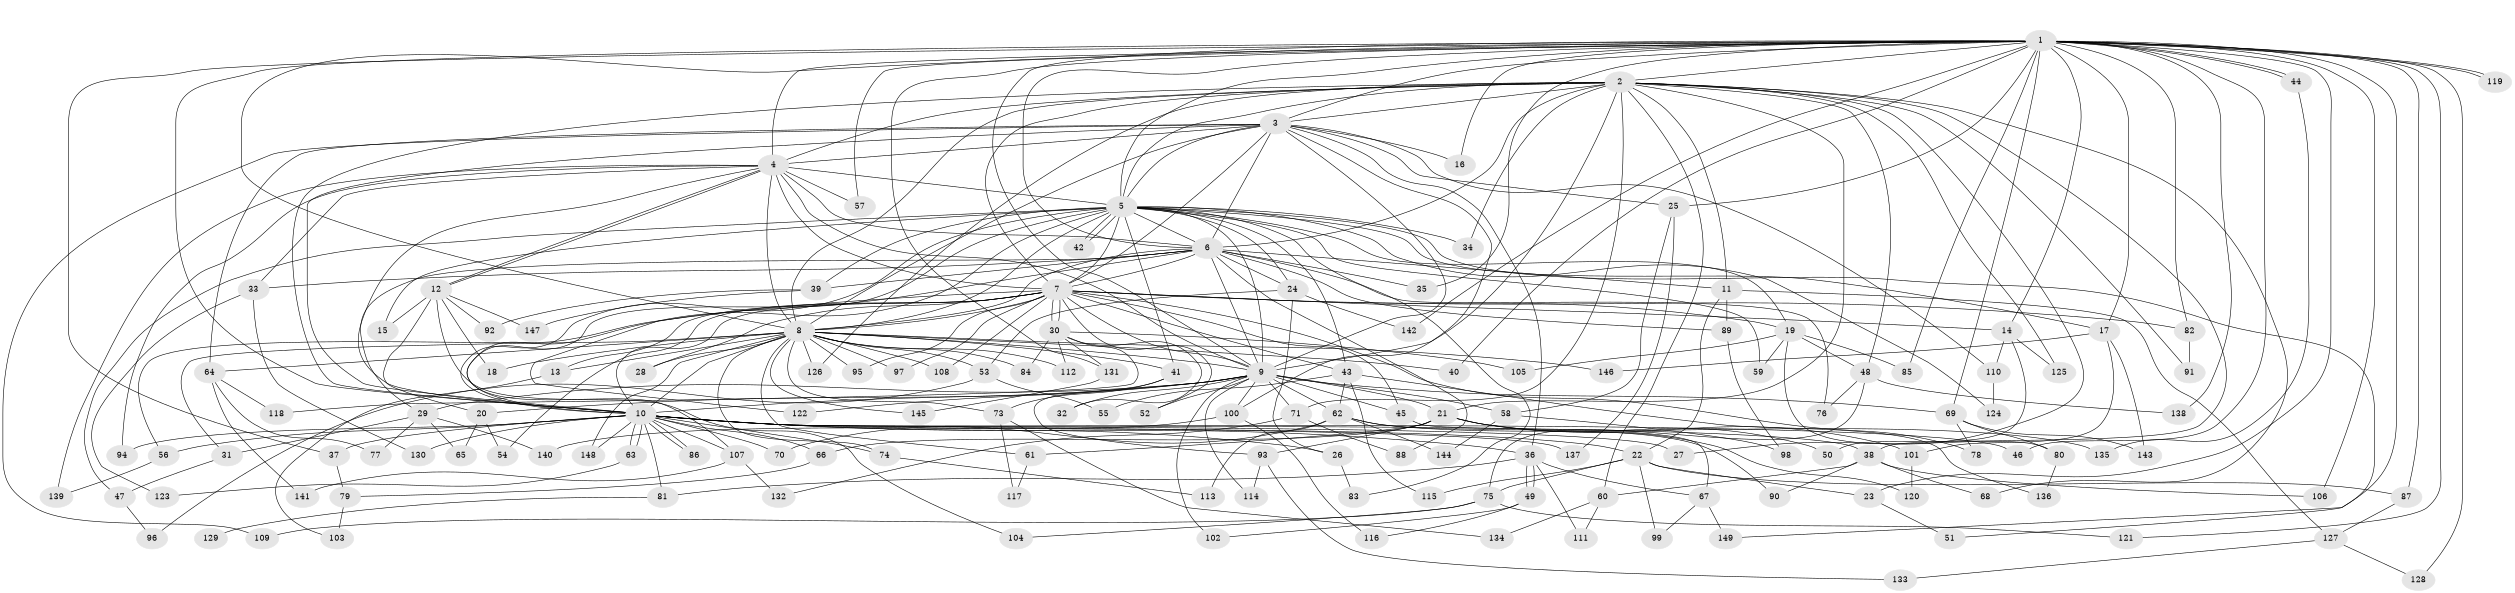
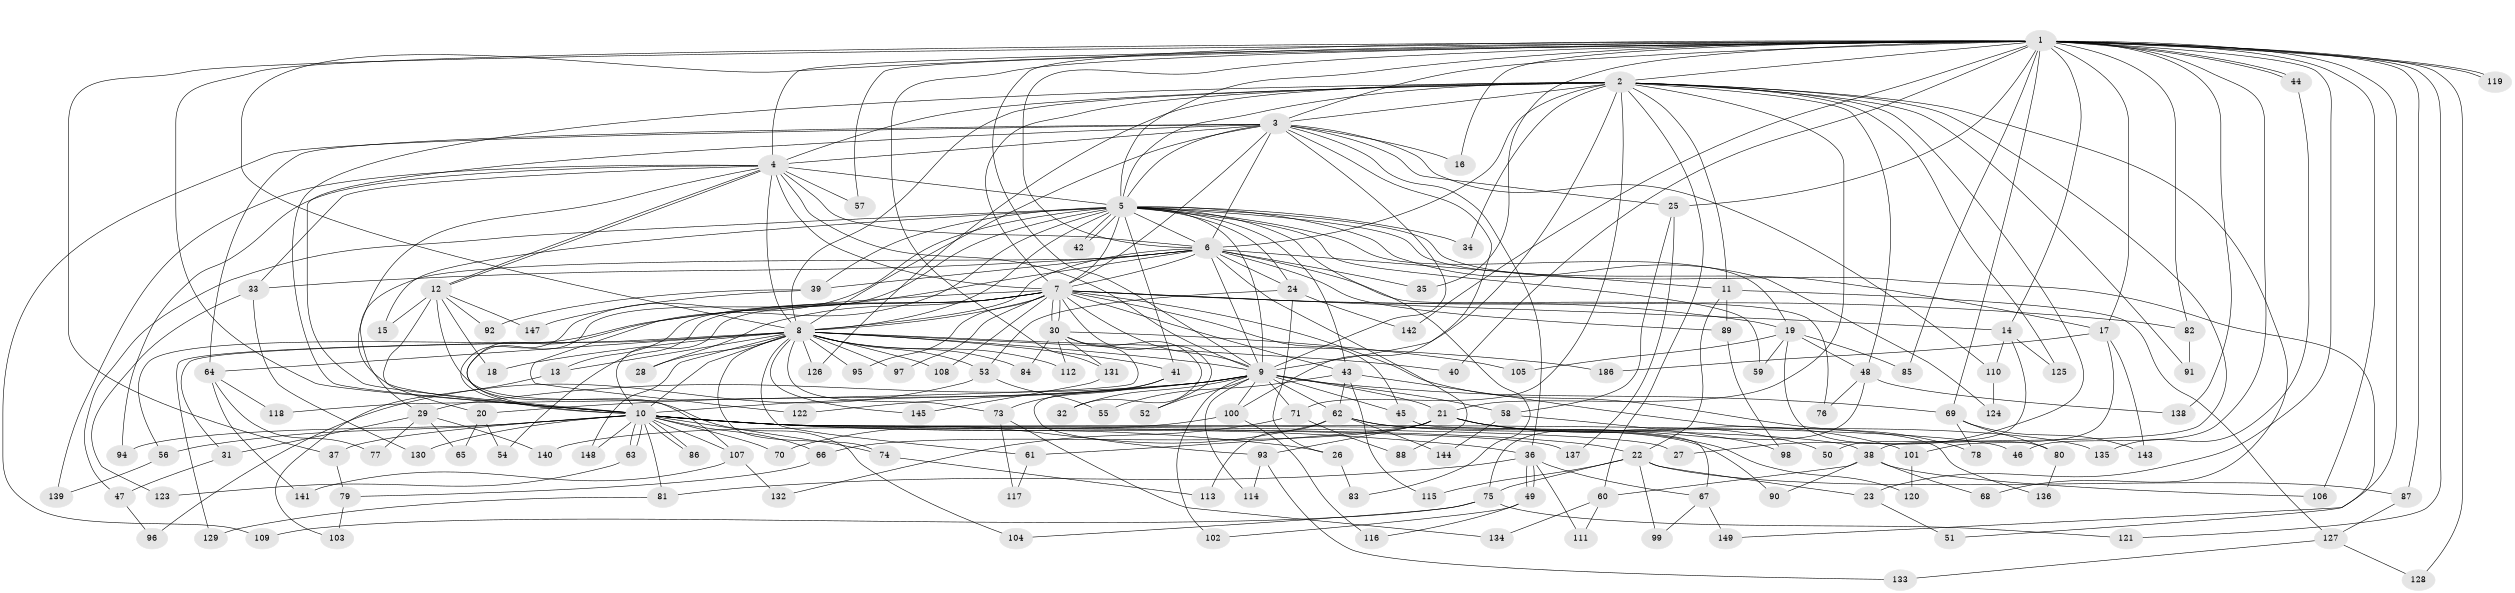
none -> (396, 346)
(1606, 373) -> (1606, 373)
